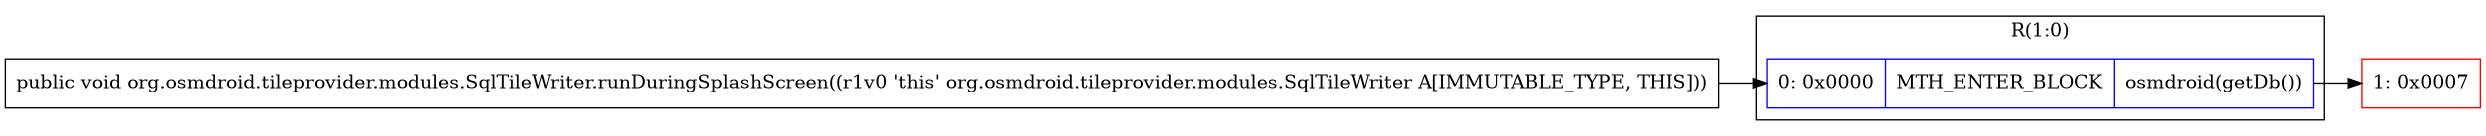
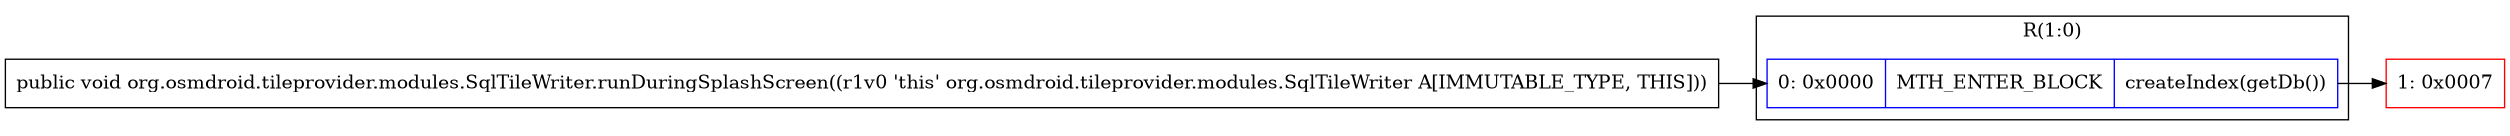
(2214, 83) -> (2226, 83)
